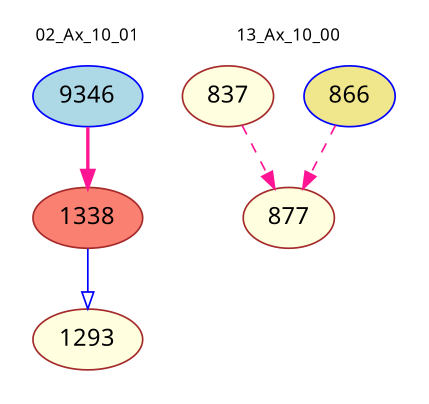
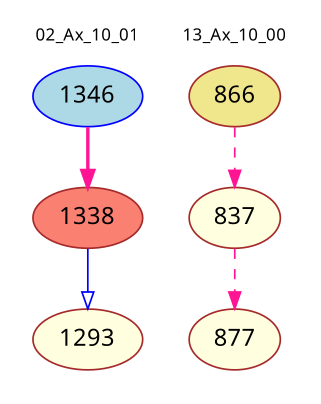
(88, 96) -> (88, 96)
(350, 96) -> (235, 96)
(323, 150) -> (235, 149)
